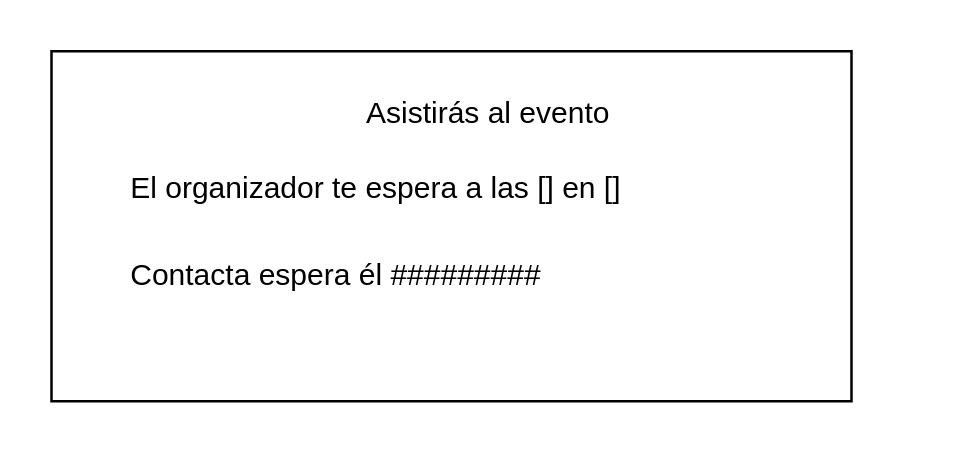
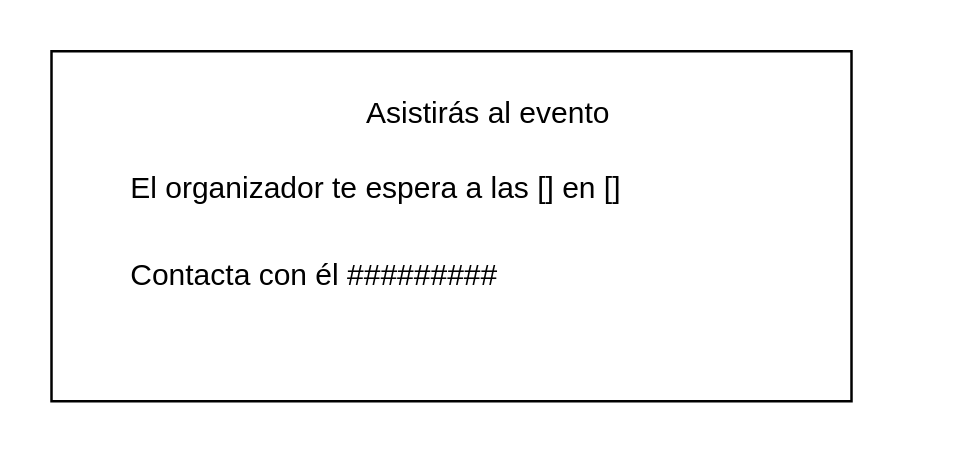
(351, 276) -> (326, 276)
